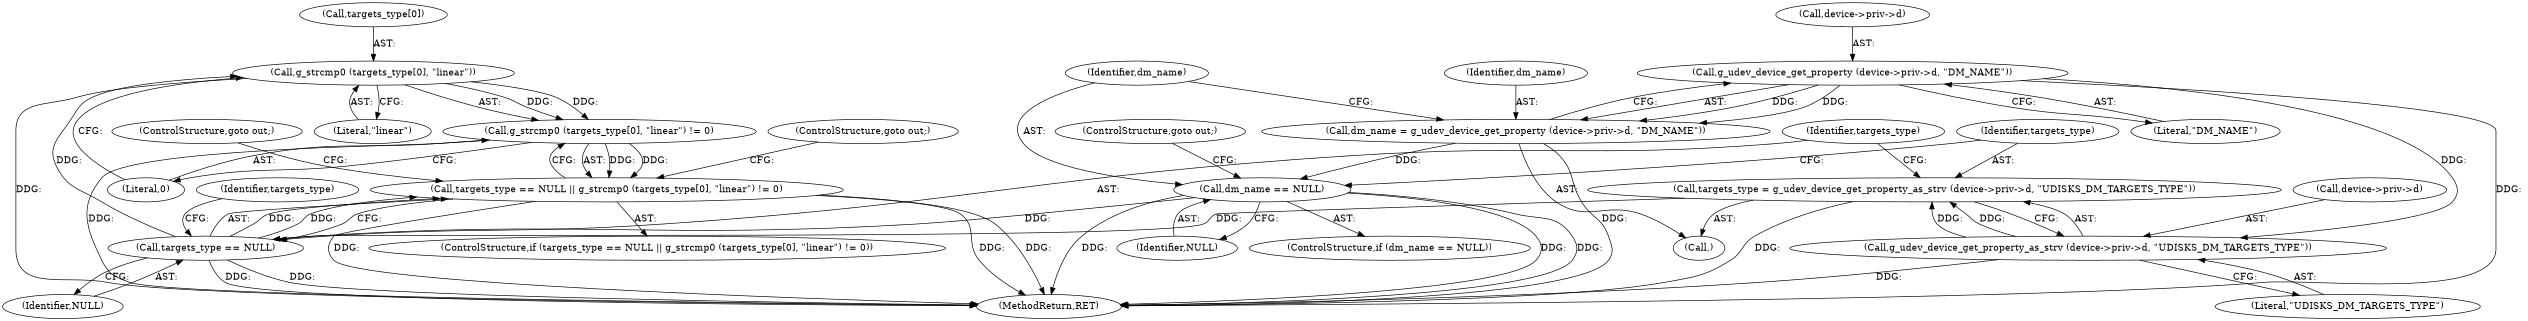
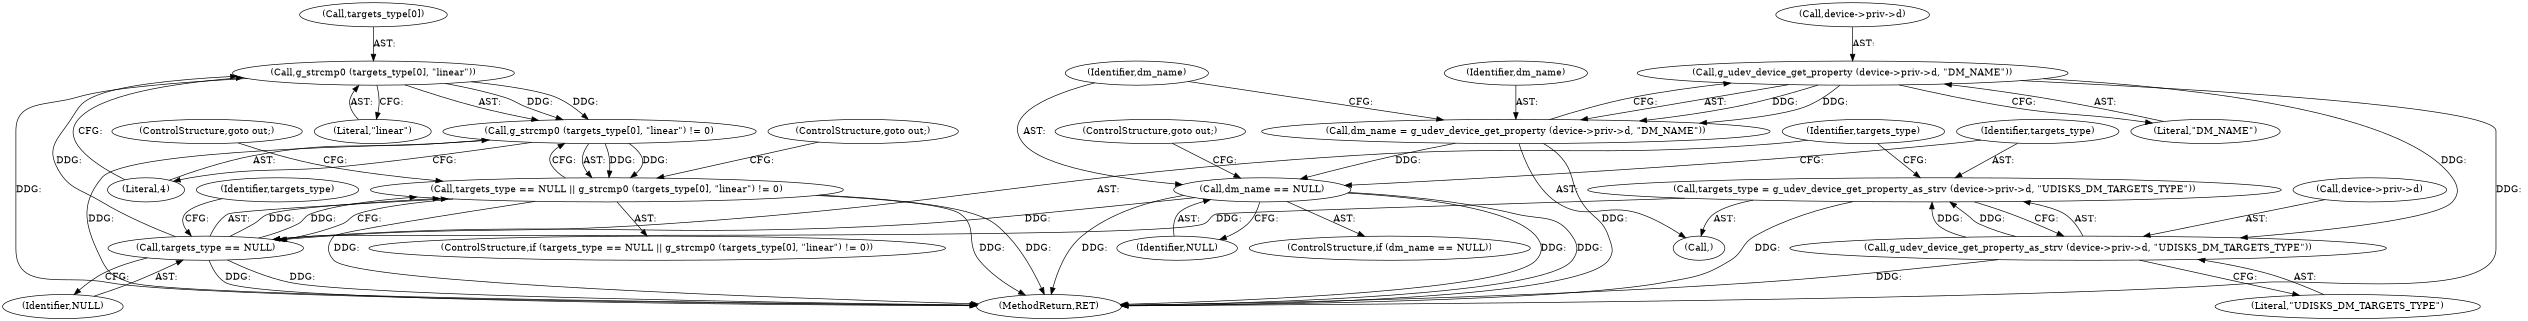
(146, 190) -> (146, 190)
